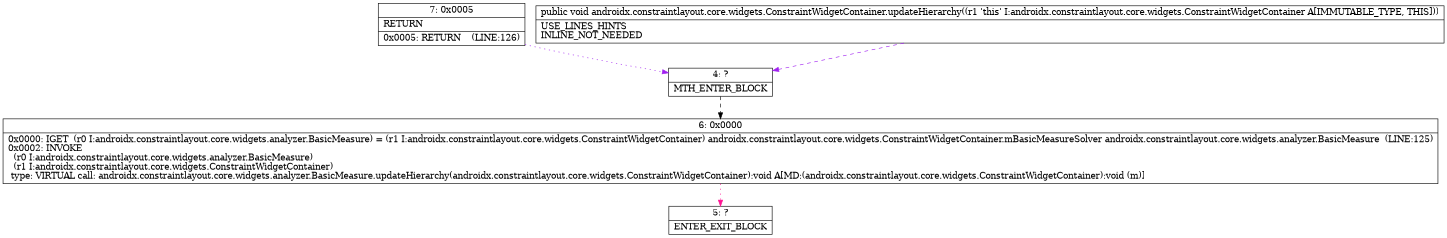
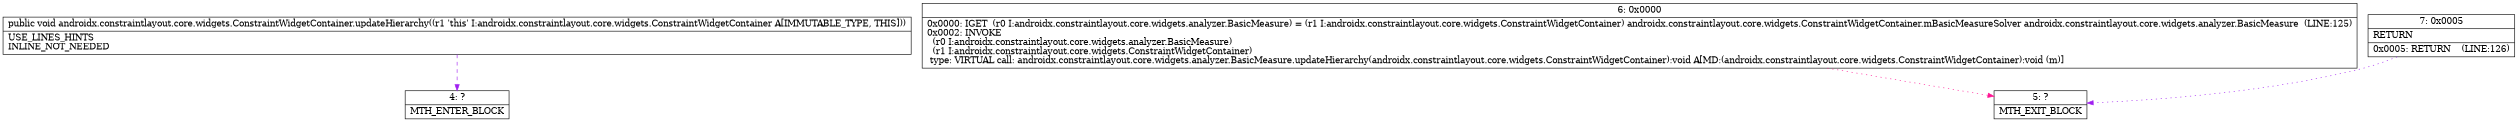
(593, 59) -> (2247, 90)
(721, 105) -> none
(721, 227) -> (2041, 112)
